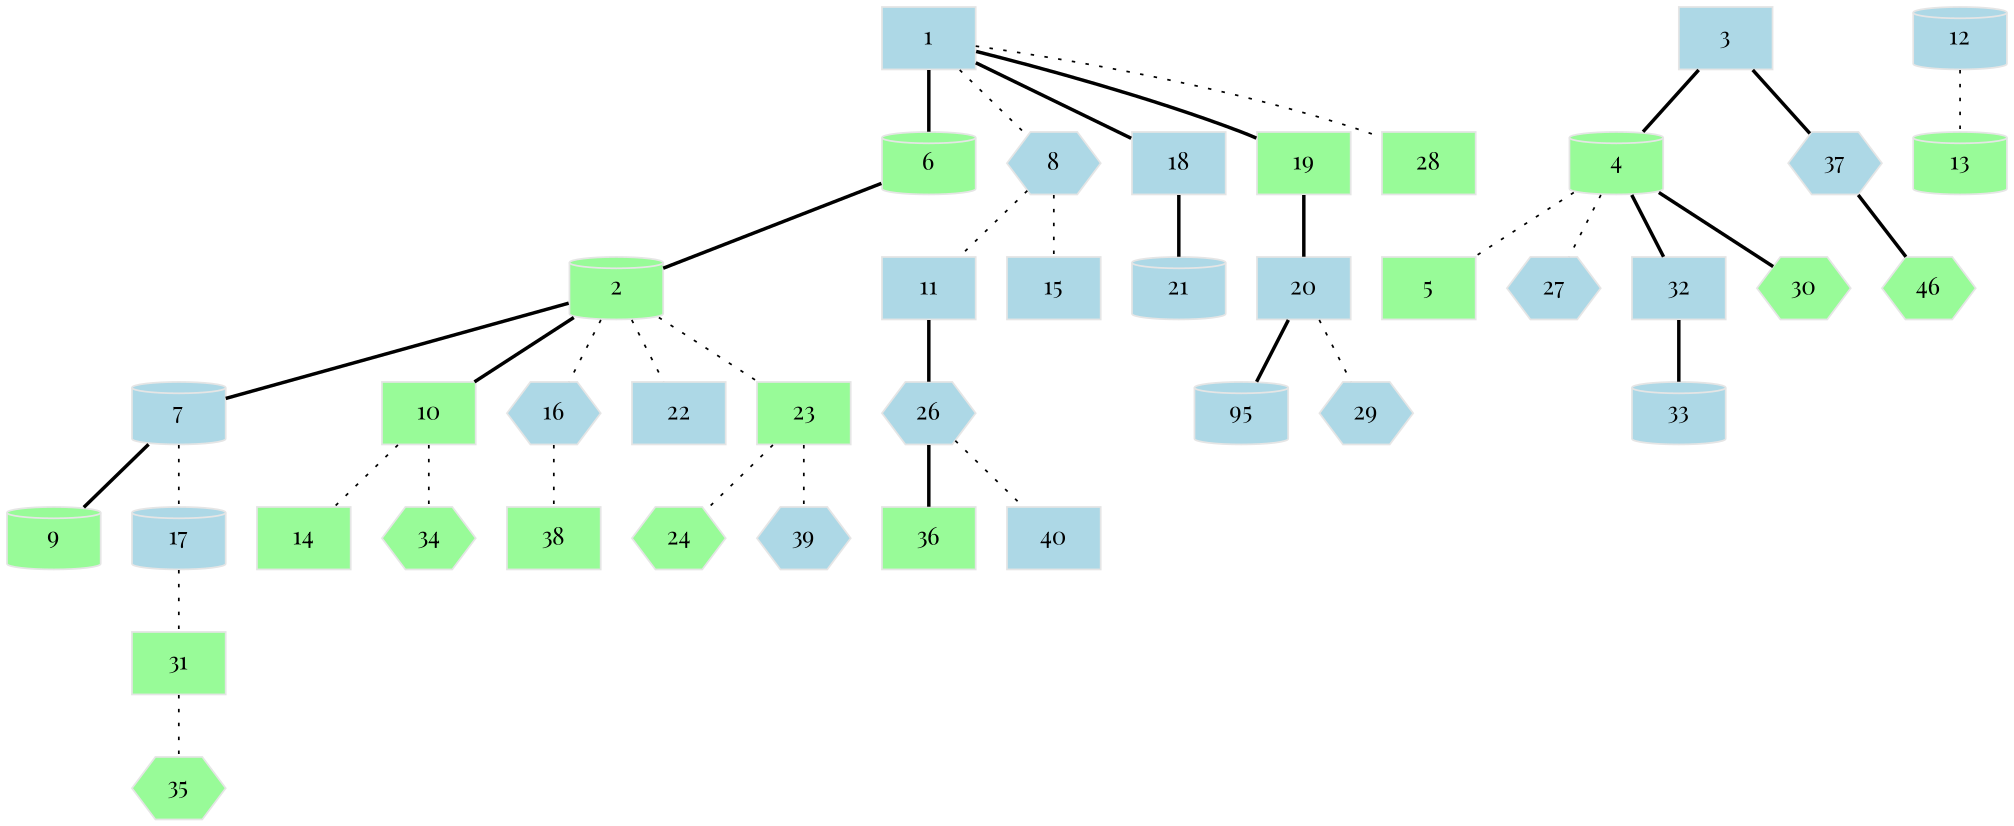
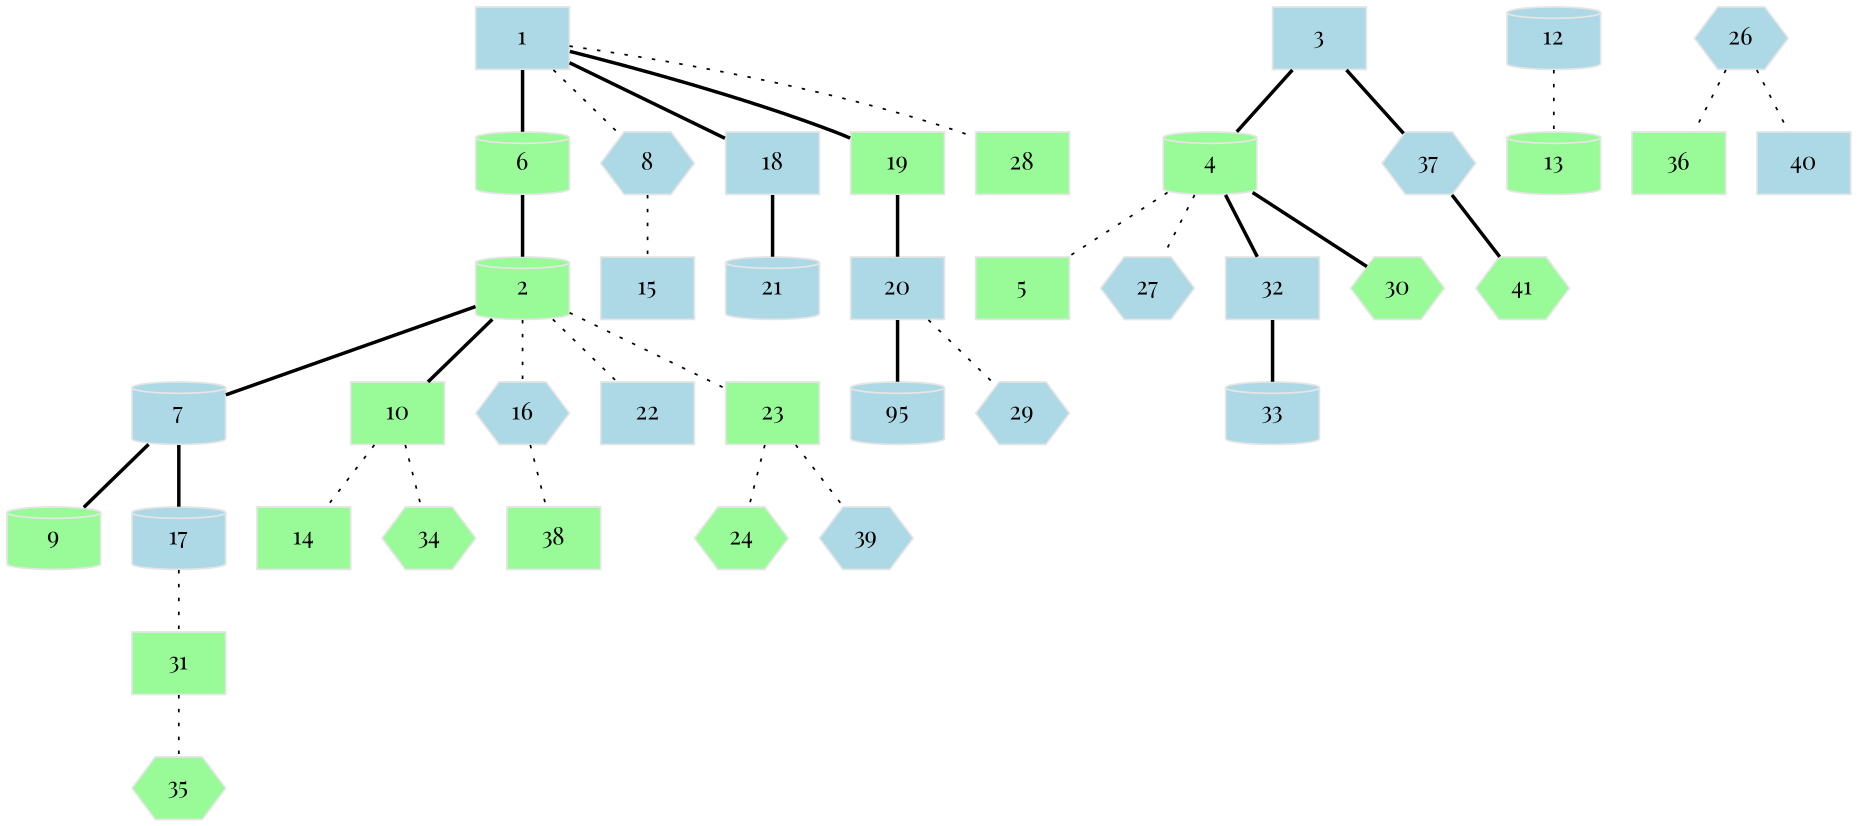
(929, 288) -> none
(1929, 288) -> (1523, 288)
(179, 476) -> (179, 476)
(929, 476) -> (1710, 101)
